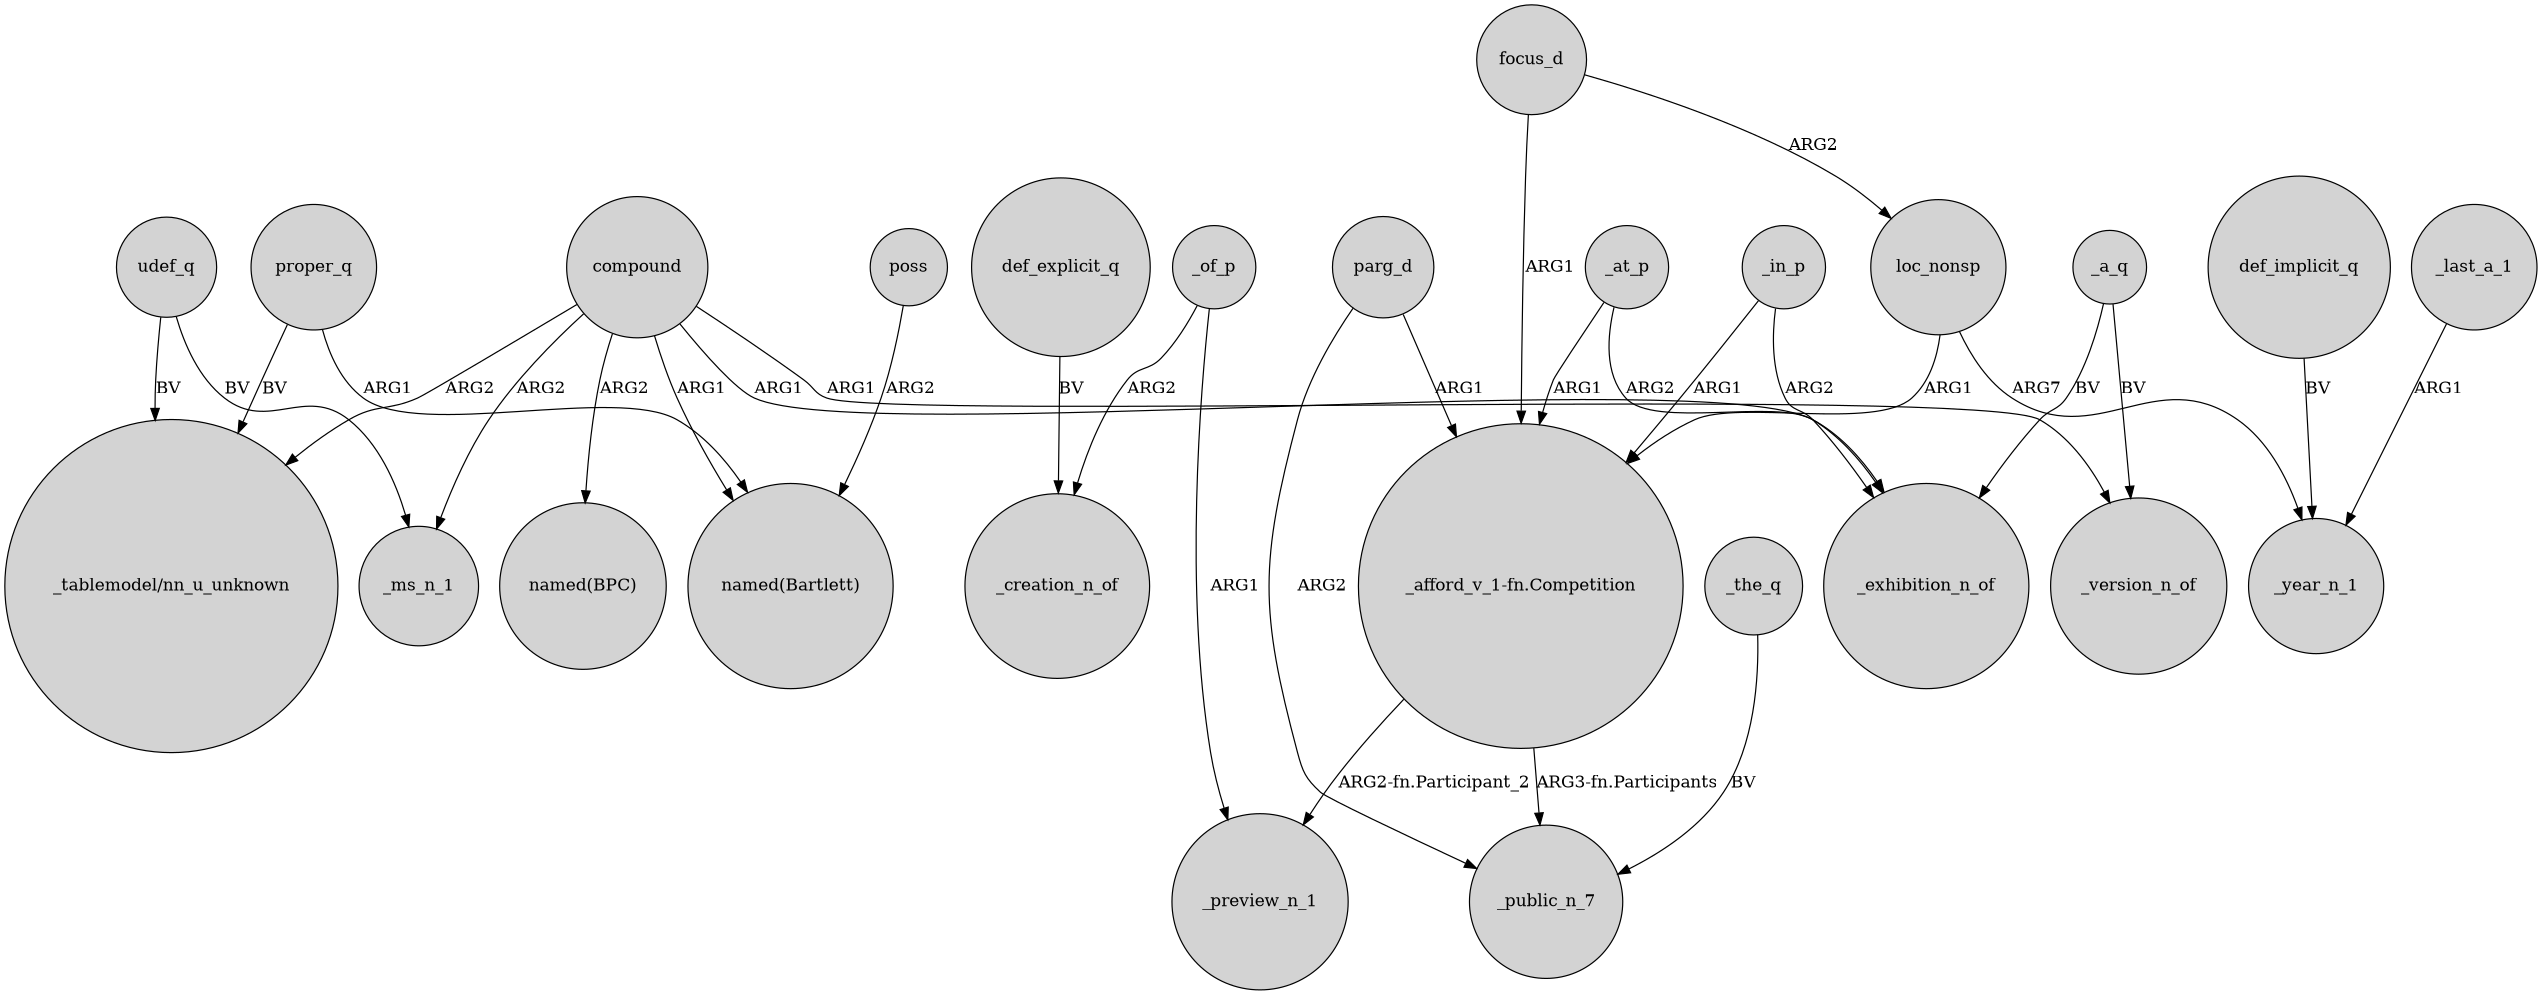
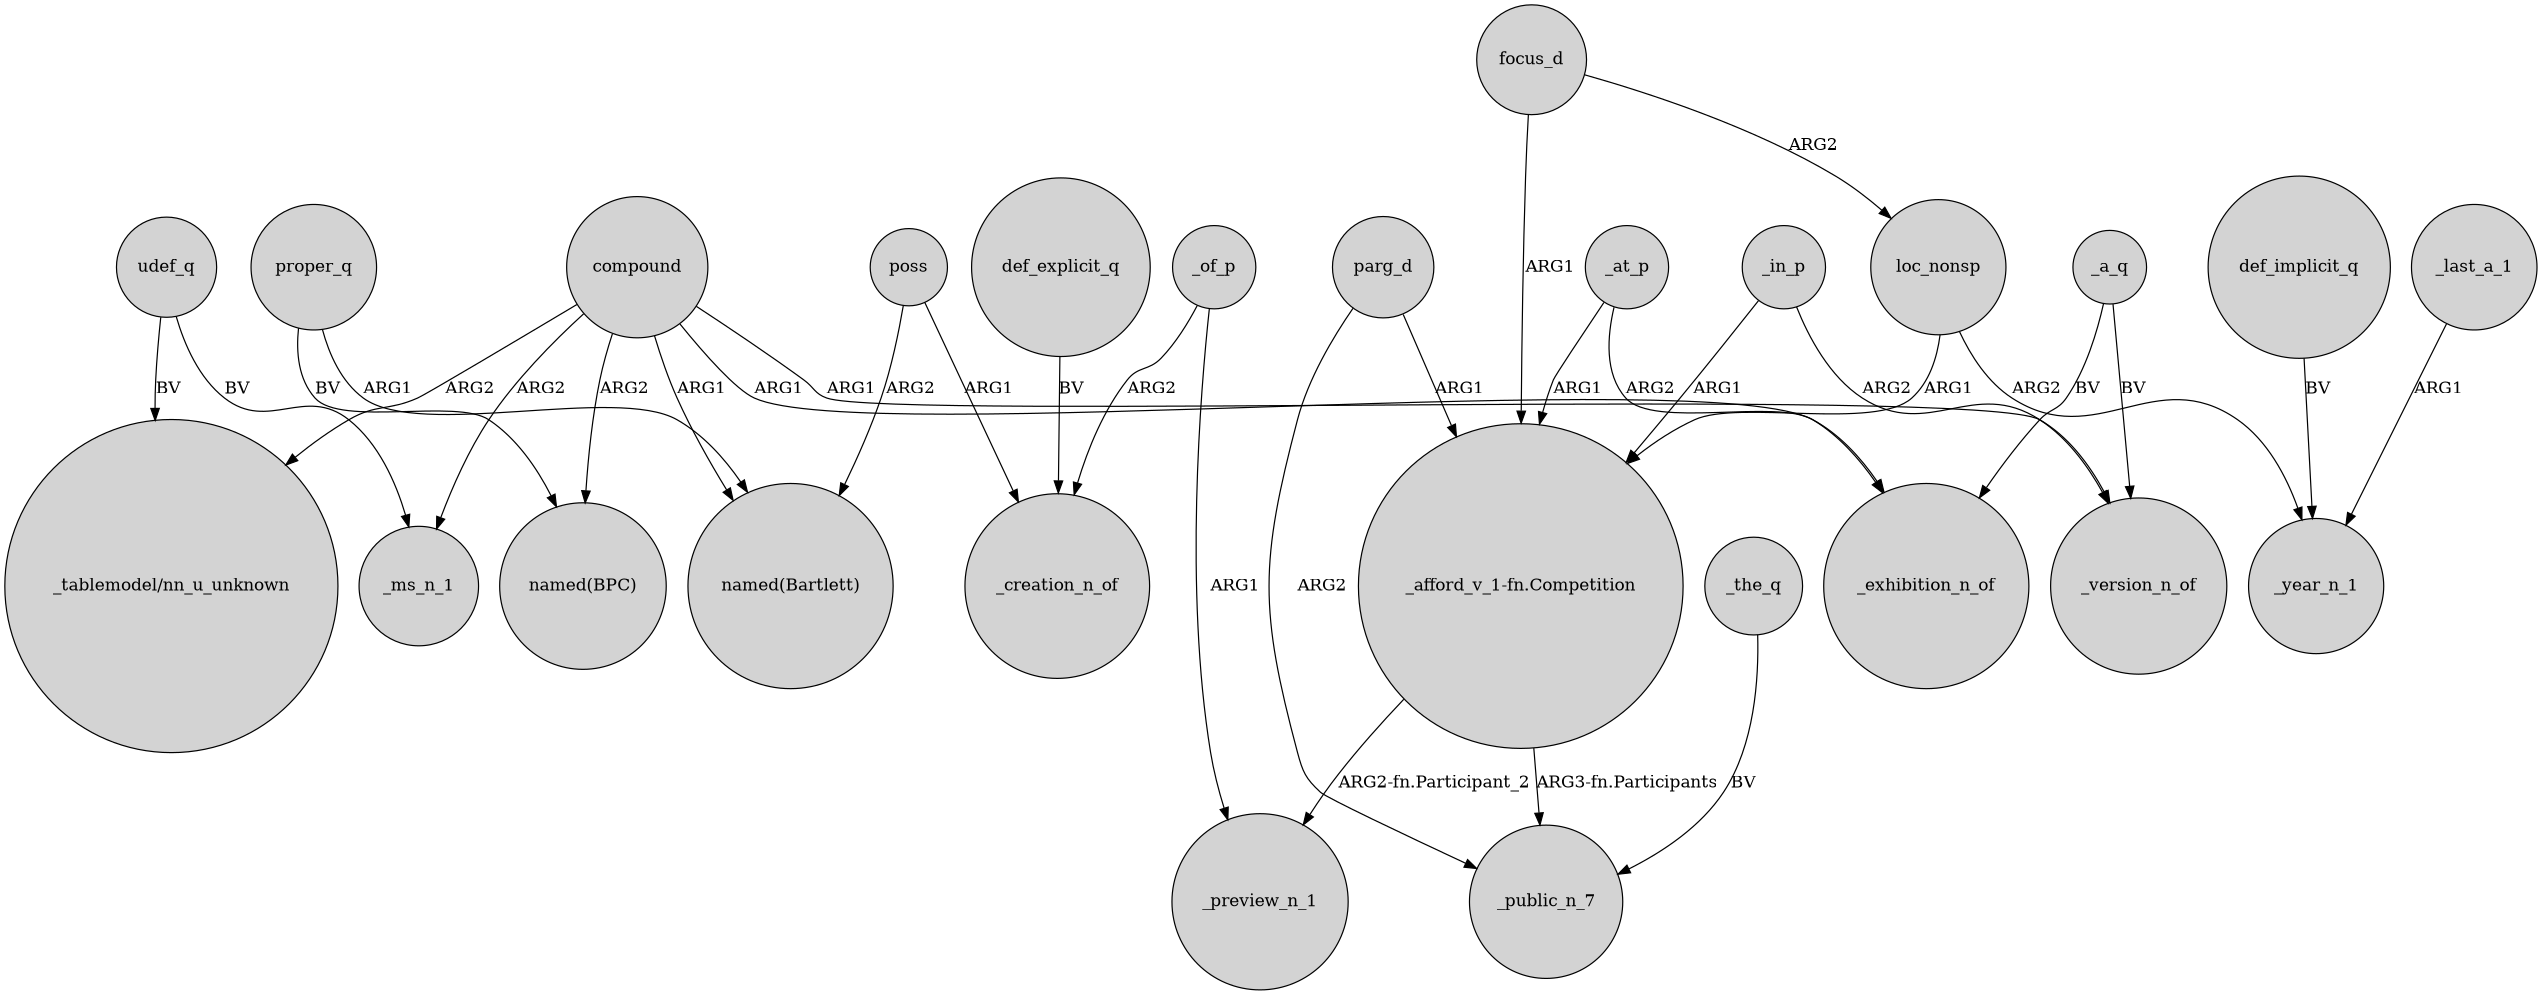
(265, 373) -> (498, 427)
(2037, 389) -> (2037, 389)
none -> (969, 396)
(1785, 398) -> (1991, 404)
